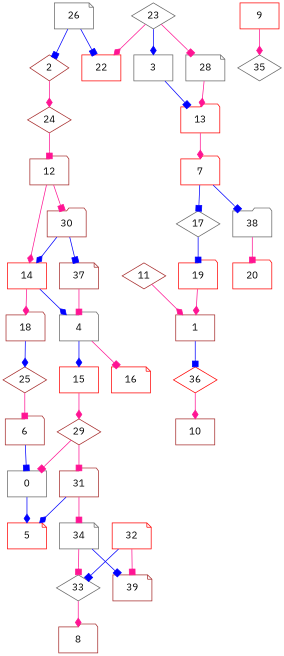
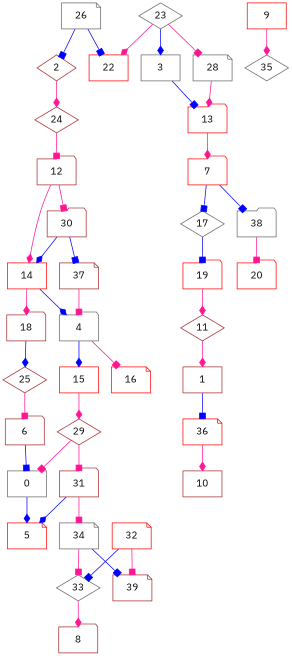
(197, 298) -> (202, 298)
(195, 380) -> (202, 432)
